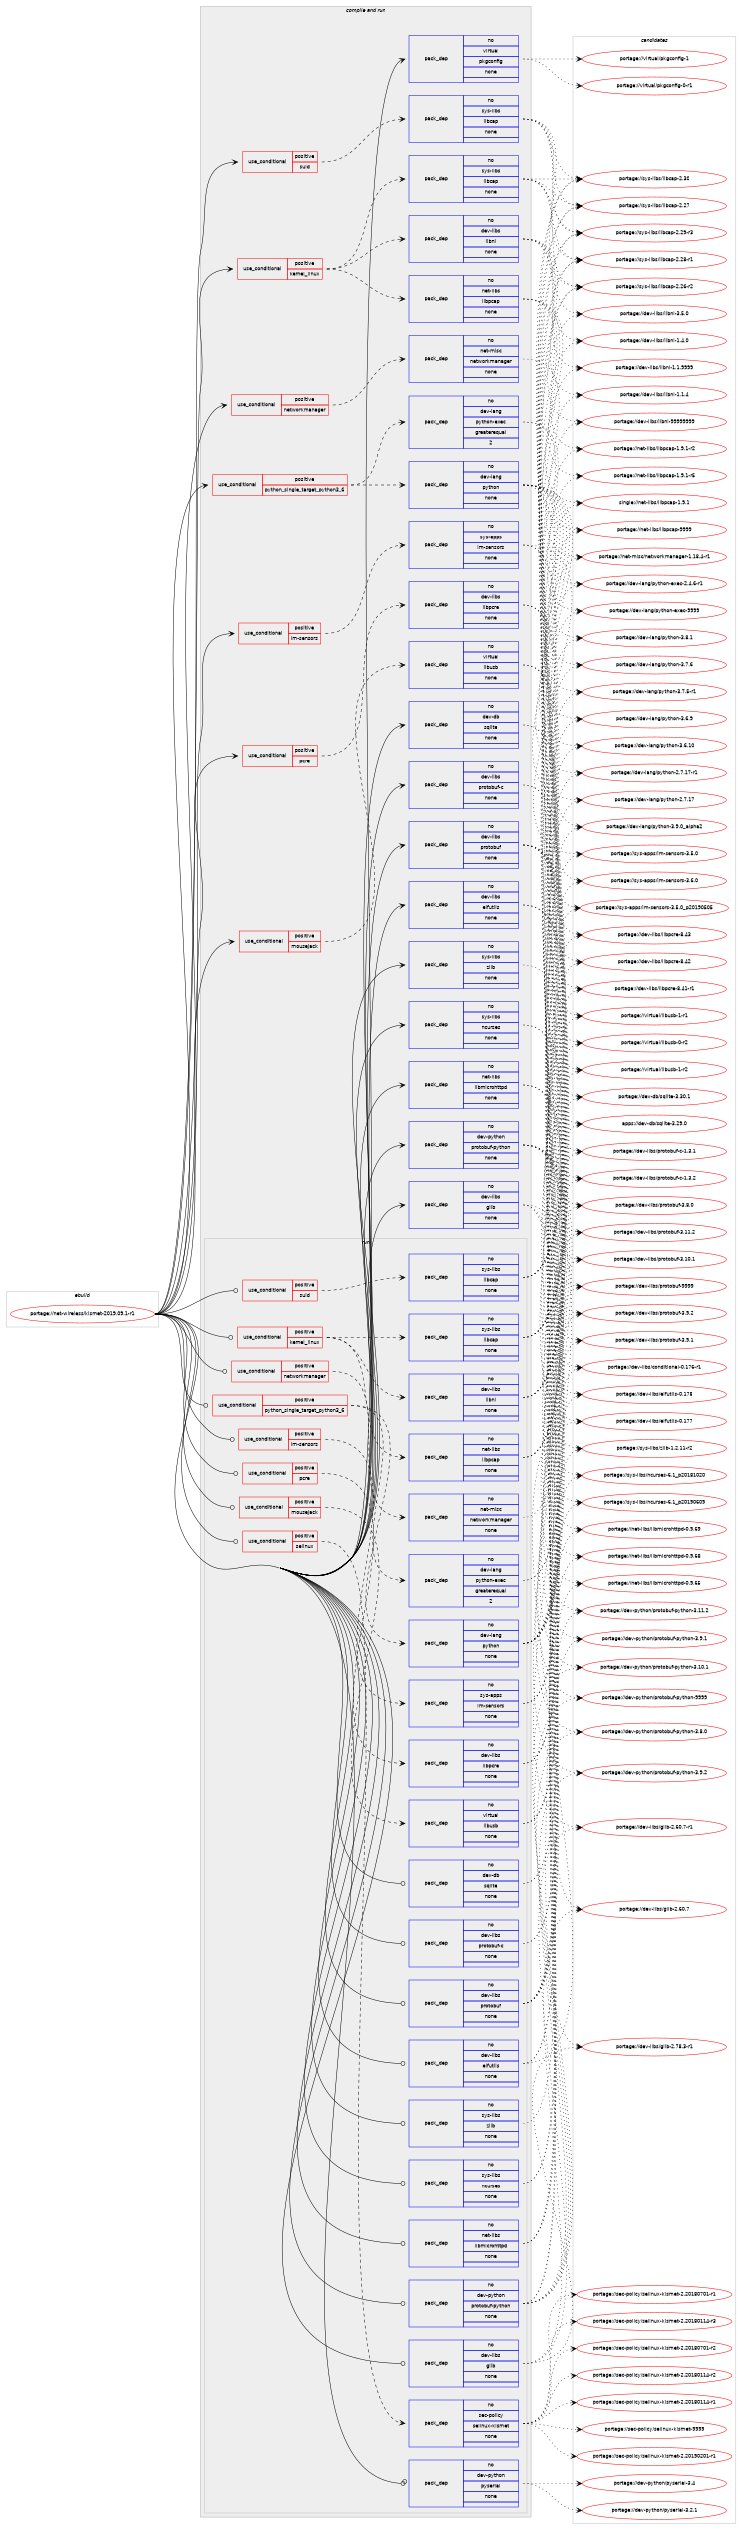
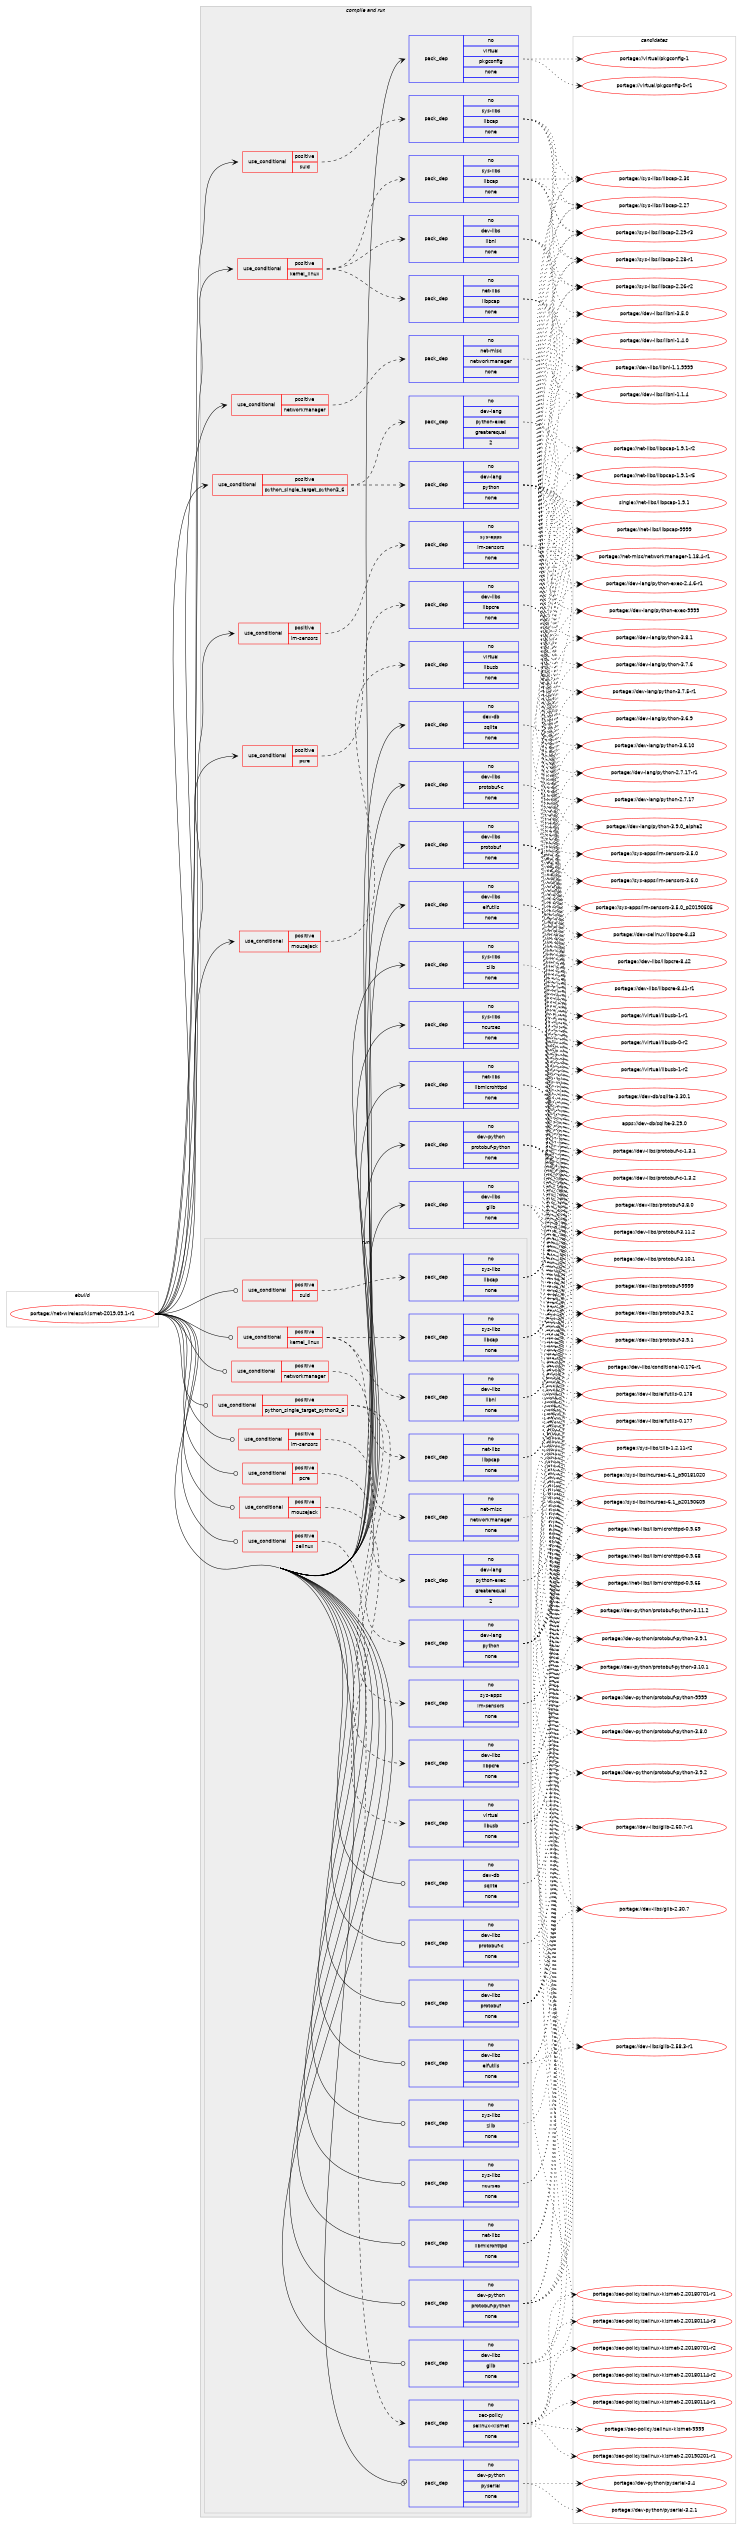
(654, 422) -> none
(654, 935) -> (654, 935)
(654, 1476) -> (654, 1476)
(654, 1910) -> (654, 1910)
(654, 2047) -> (654, 2047)
